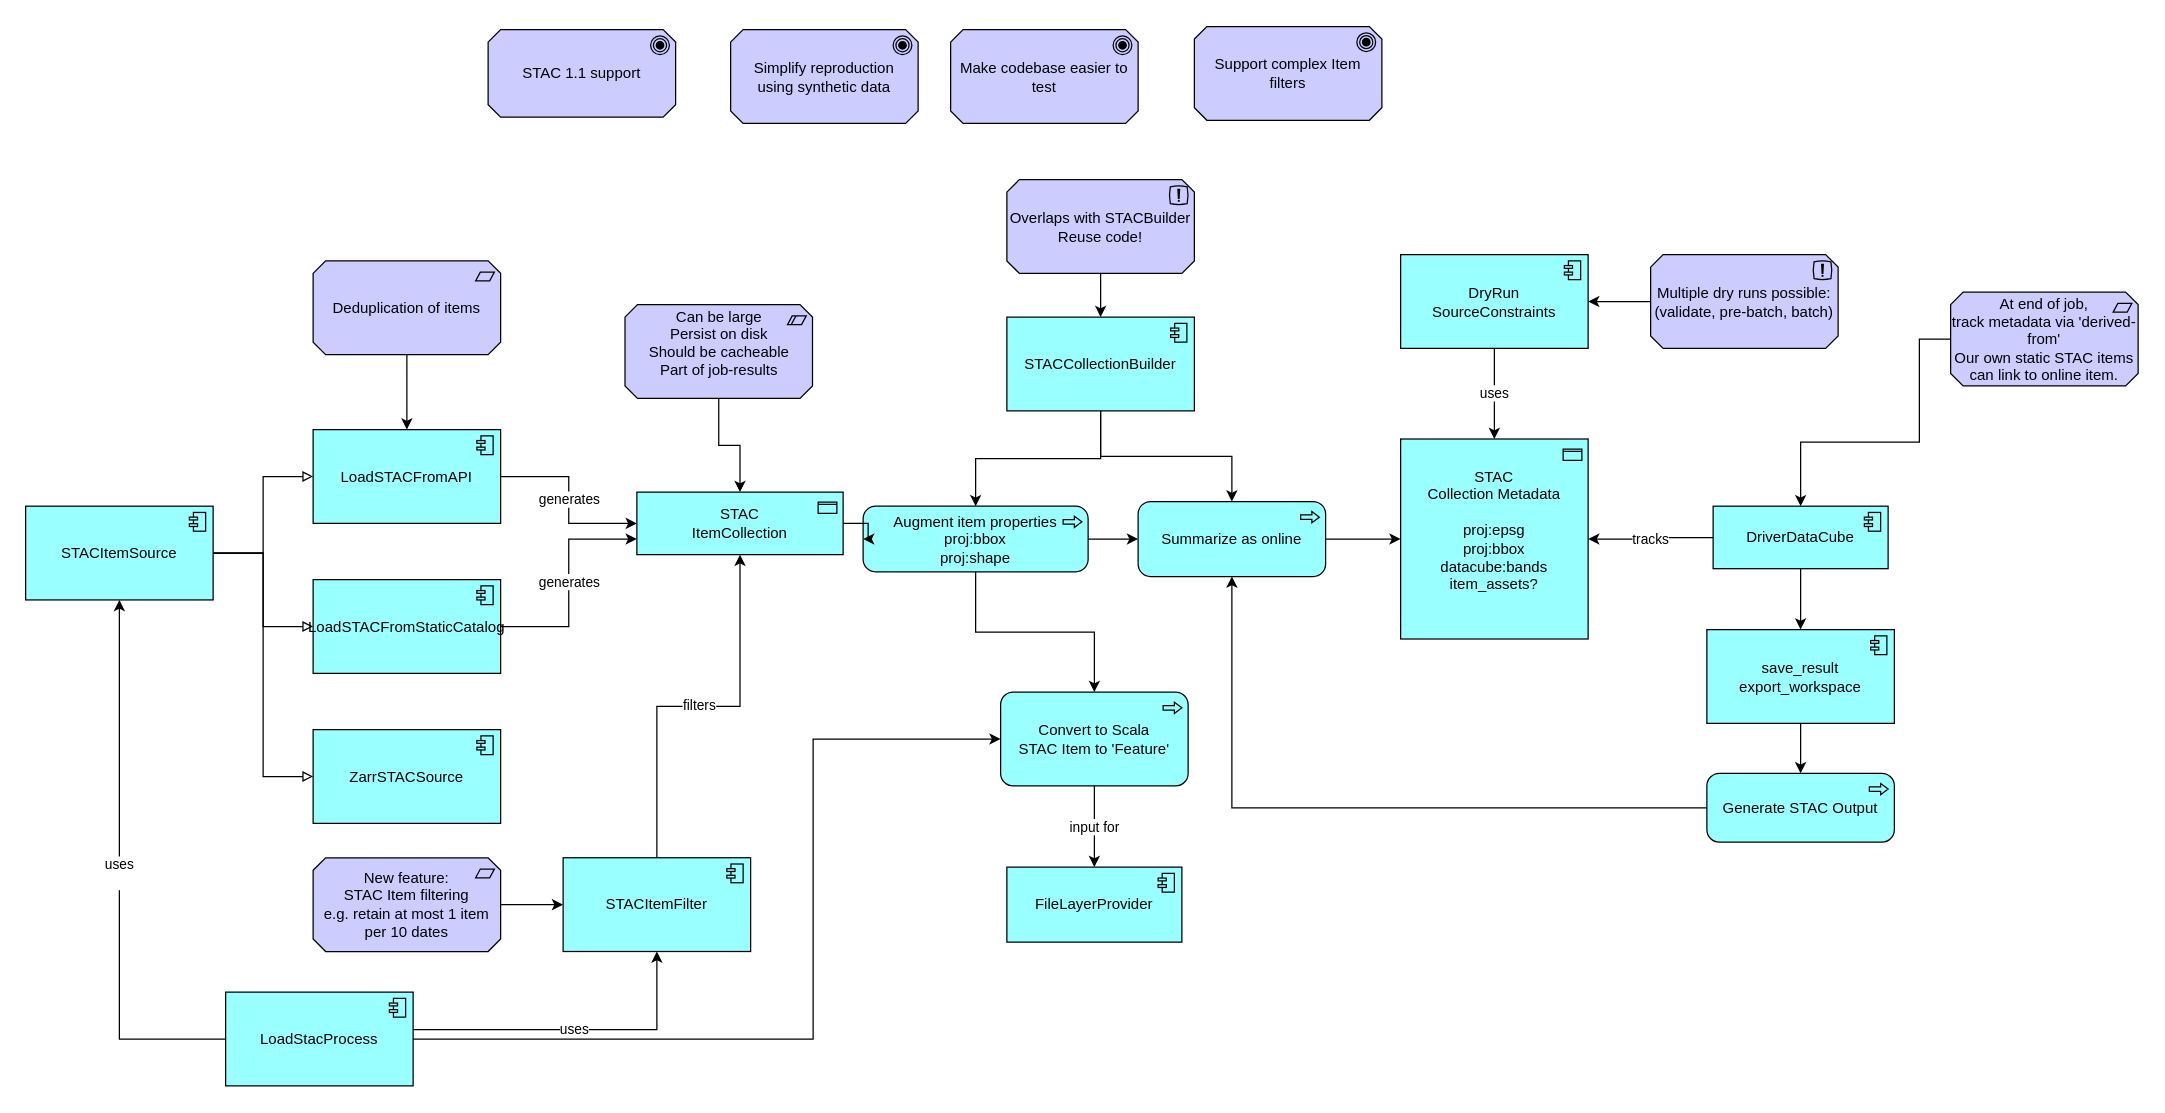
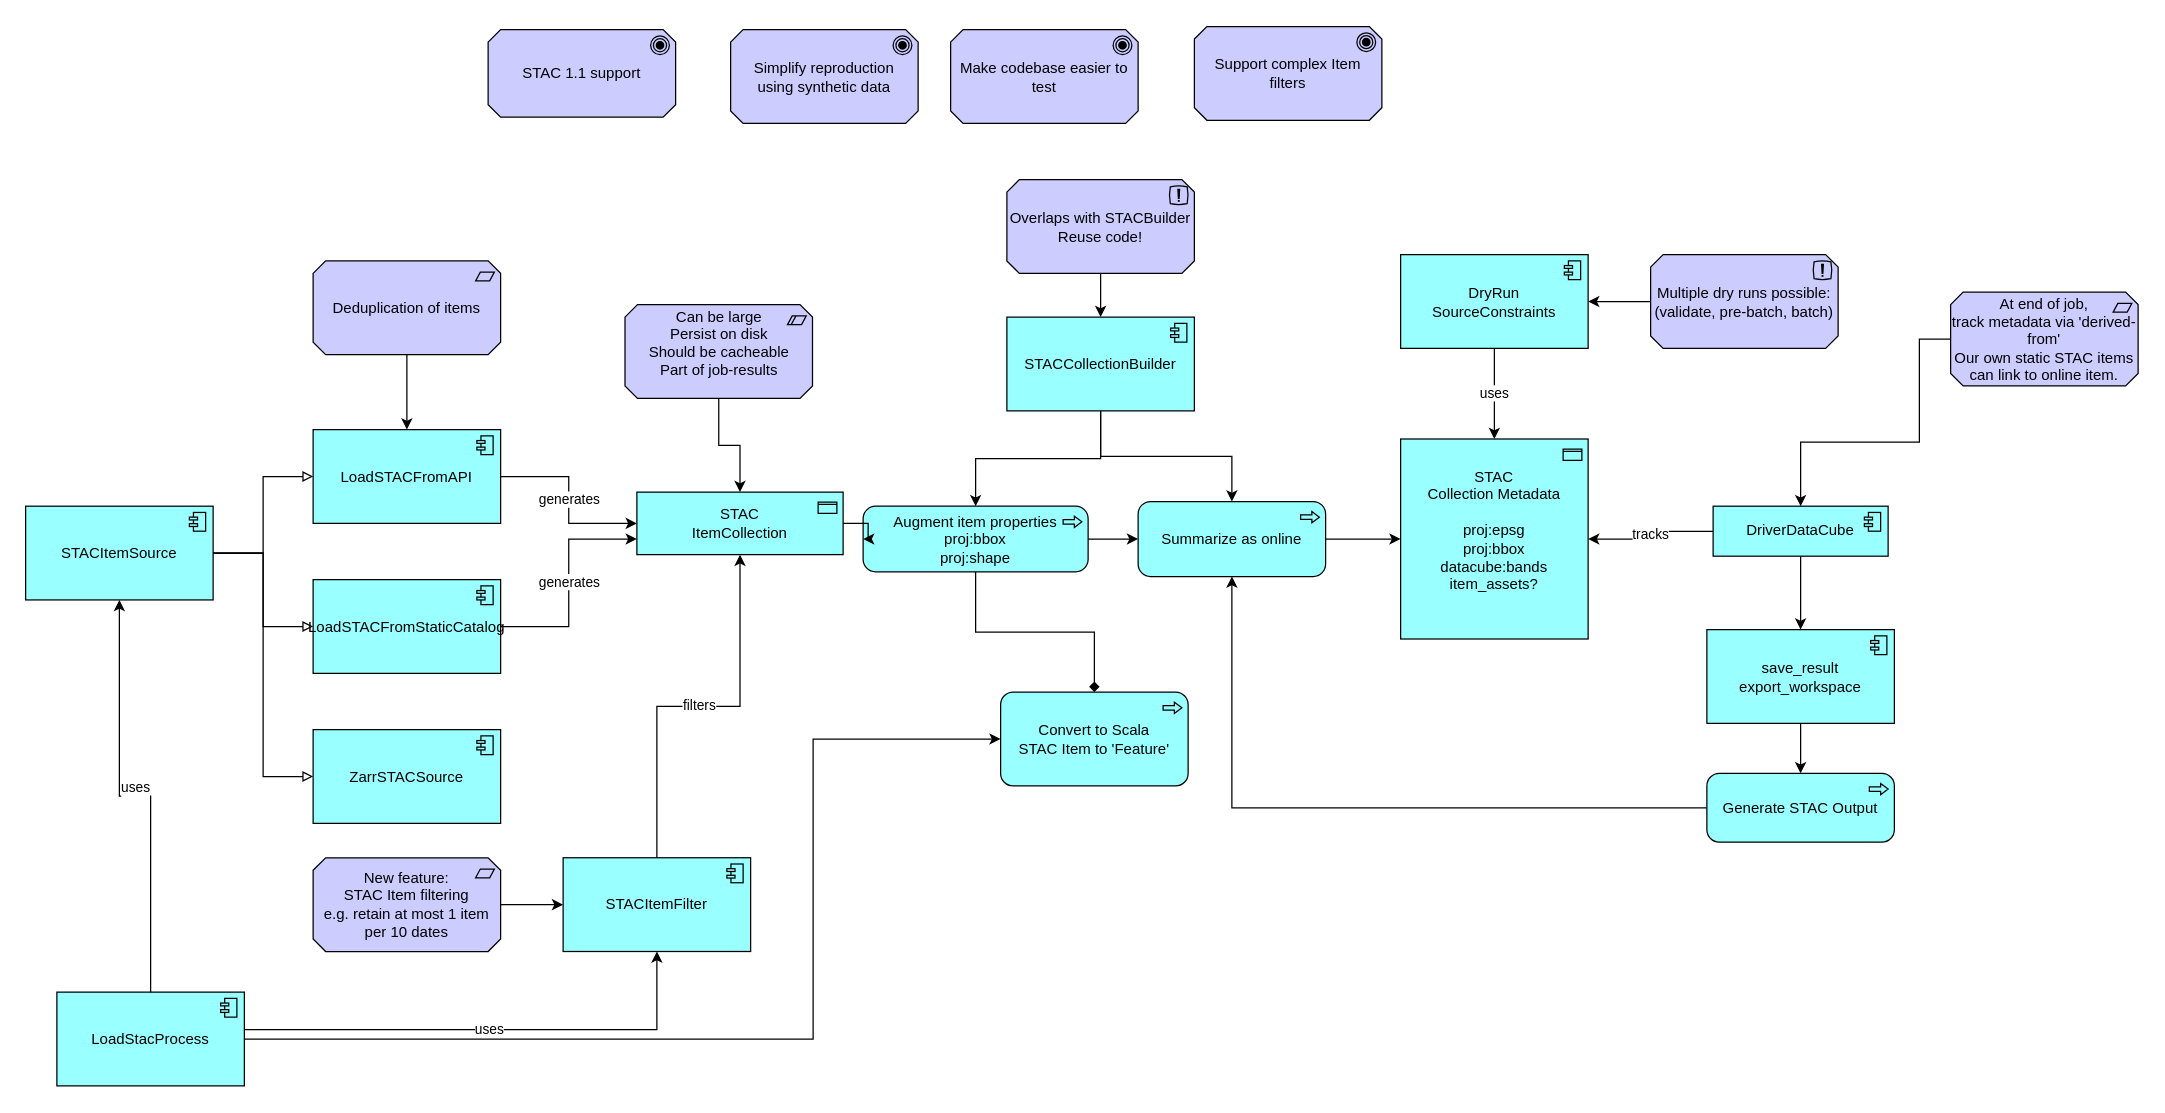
(1801, 537) -> (1801, 531)
(1094, 682) -> (1094, 681)
(1094, 822) -> none
(1094, 904) -> none
(319, 1039) -> (151, 1039)
